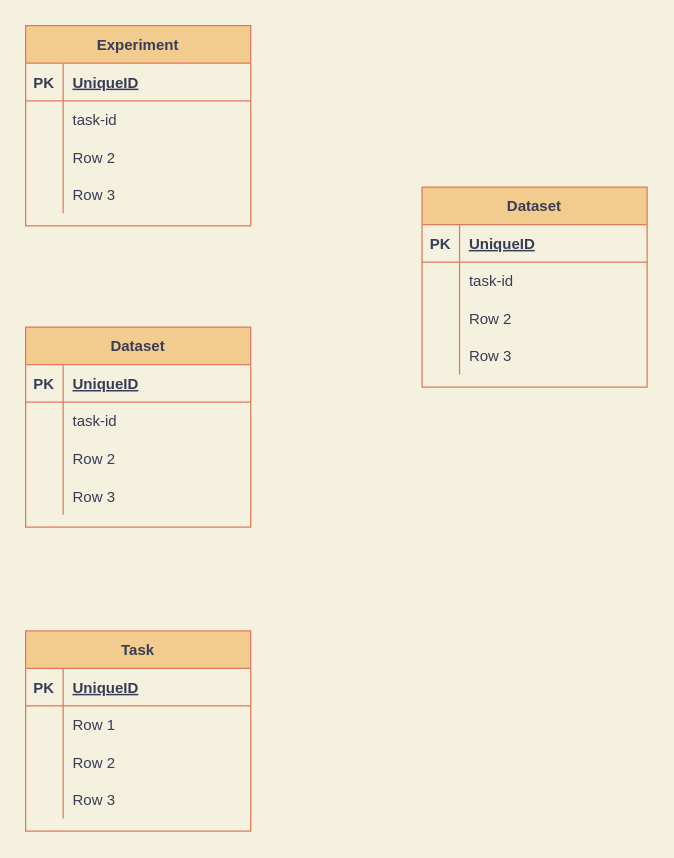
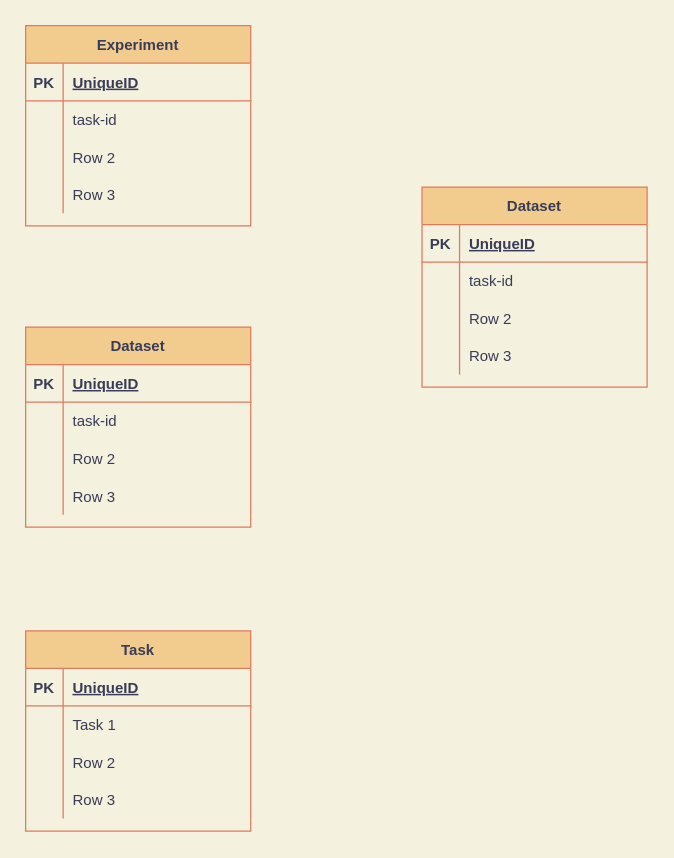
(92, 725) -> (96, 725)
